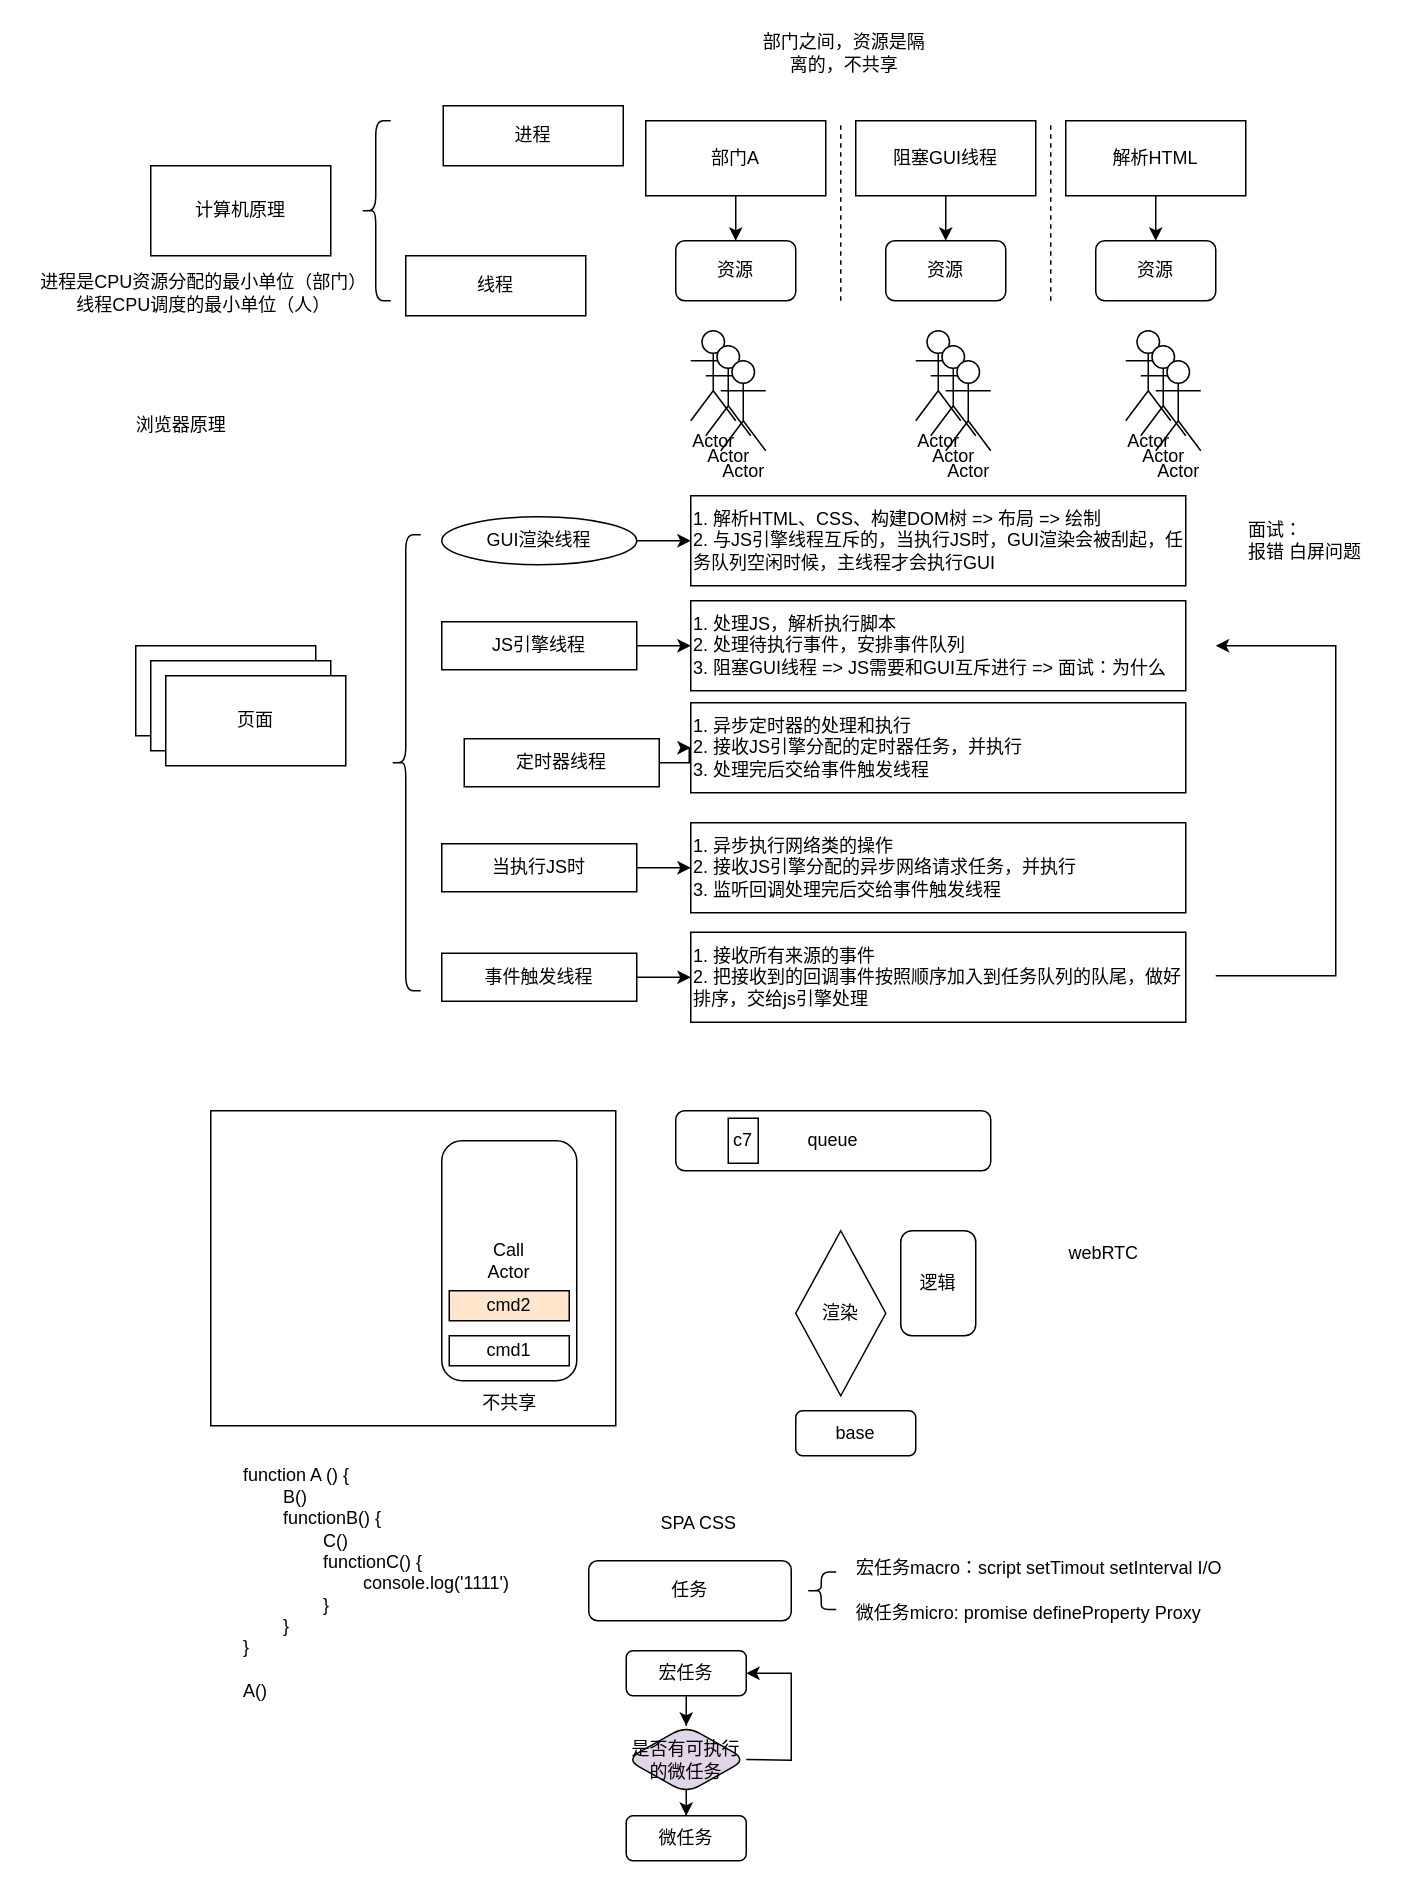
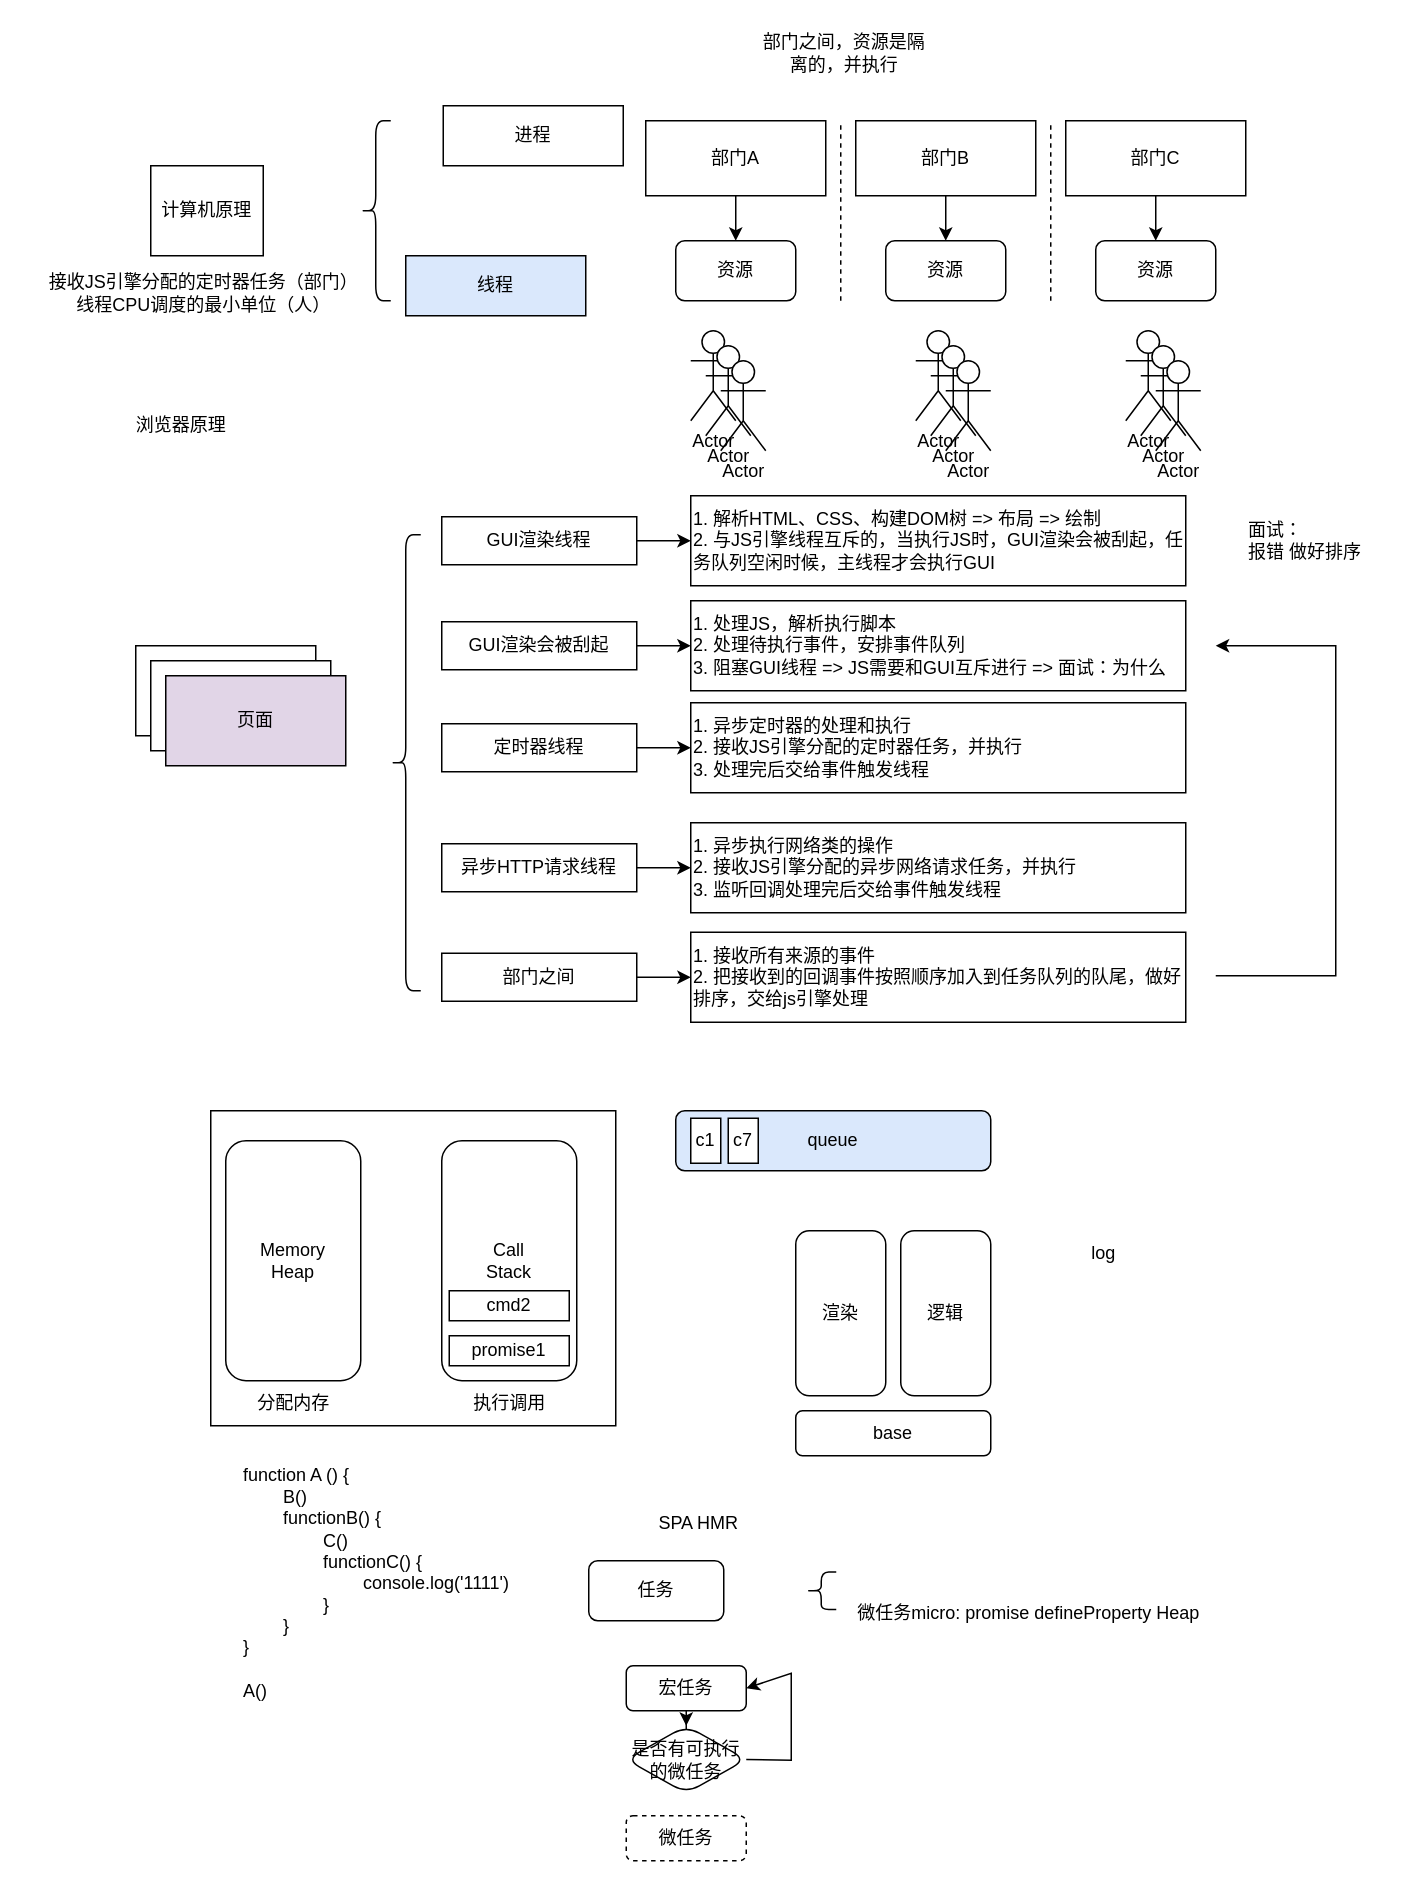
(845, 53) -> (845, 53)
(946, 158) -> (946, 158)
(1156, 158) -> (1156, 158)
(241, 211) -> (207, 211)
(496, 286) -> (496, 286)
(204, 293) -> (204, 293)
(539, 541) -> (539, 541)
(1305, 541) -> (1305, 541)
(539, 646) -> (539, 646)
(256, 721) -> (256, 721)
(562, 763) -> (539, 748)
(539, 868) -> (539, 868)
(539, 977) -> (539, 977)
none -> (706, 1141)
(833, 1141) -> (833, 1141)
(1104, 1253) -> (1104, 1253)
none -> (293, 1261)
(509, 1261) -> (509, 1261)
(938, 1283) -> (946, 1313)
(509, 1306) -> (509, 1306)
(841, 1313) -> (841, 1313)
(509, 1351) -> (509, 1351)
none -> (293, 1403)
(510, 1403) -> (510, 1403)
(856, 1433) -> (893, 1433)
(699, 1523) -> (699, 1523)
(1039, 1568) -> none
(690, 1591) -> (656, 1591)
(1029, 1613) -> (1029, 1613)
(686, 1673) -> (686, 1688)
(686, 1760) -> (686, 1760)
(686, 1792) -> none
(686, 1838) -> (686, 1838)
